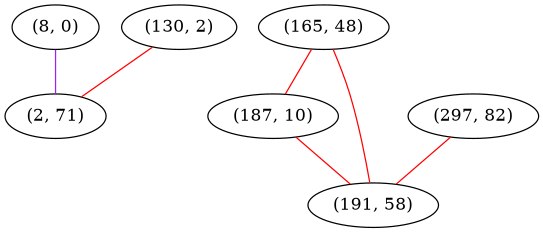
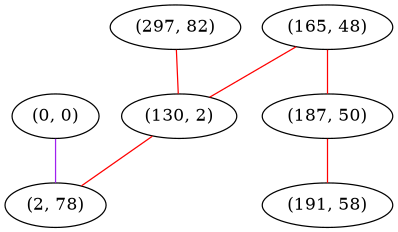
(56, 27) -> (56, 116)
(356, 115) -> (253, 72)
(56, 116) -> (56, 205)
(273, 116) -> (328, 116)
(423, 161) -> (177, 72)
